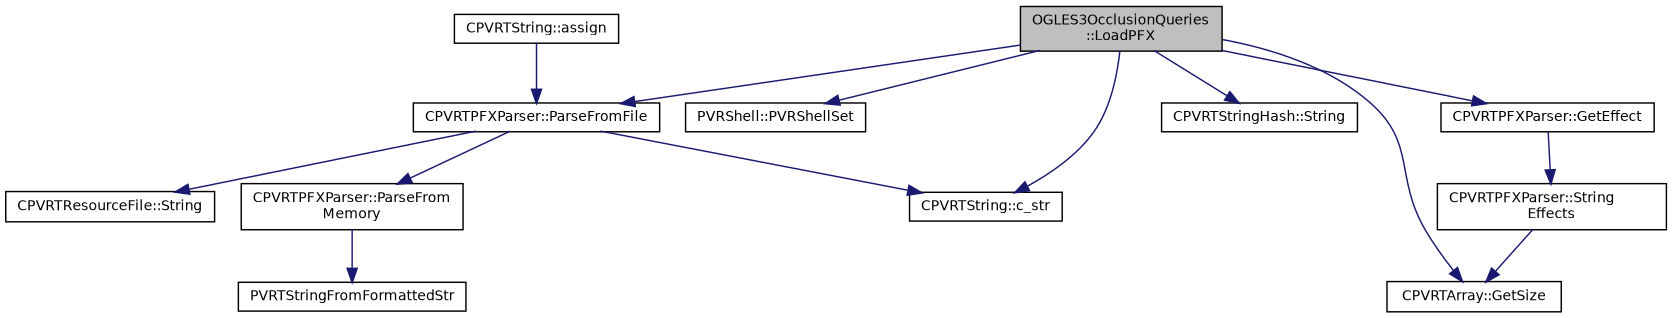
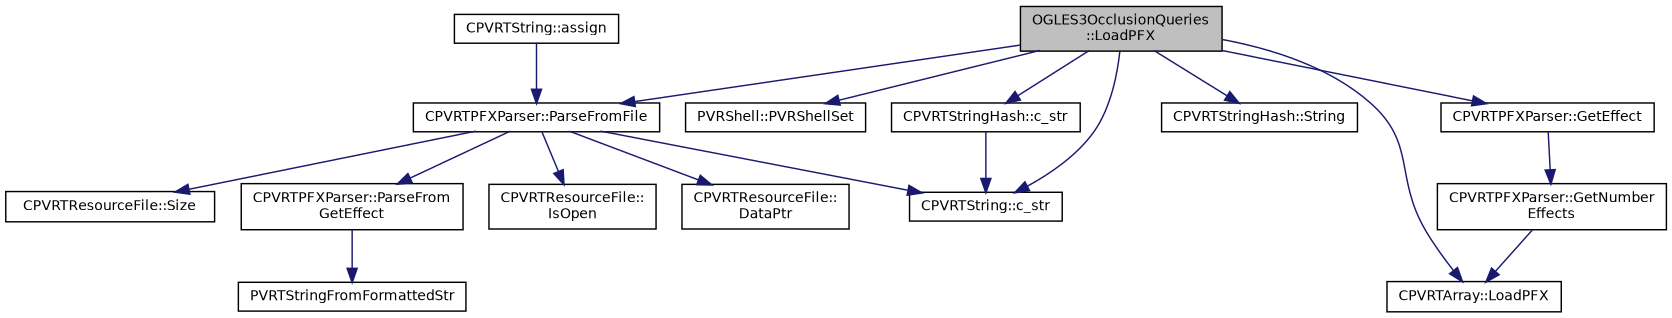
none -> (986, 117)
(110, 207) -> (110, 207)
(352, 207) -> (352, 207)
none -> (573, 207)
none -> (766, 207)
(1552, 207) -> (1552, 207)
(1474, 297) -> (1474, 297)
